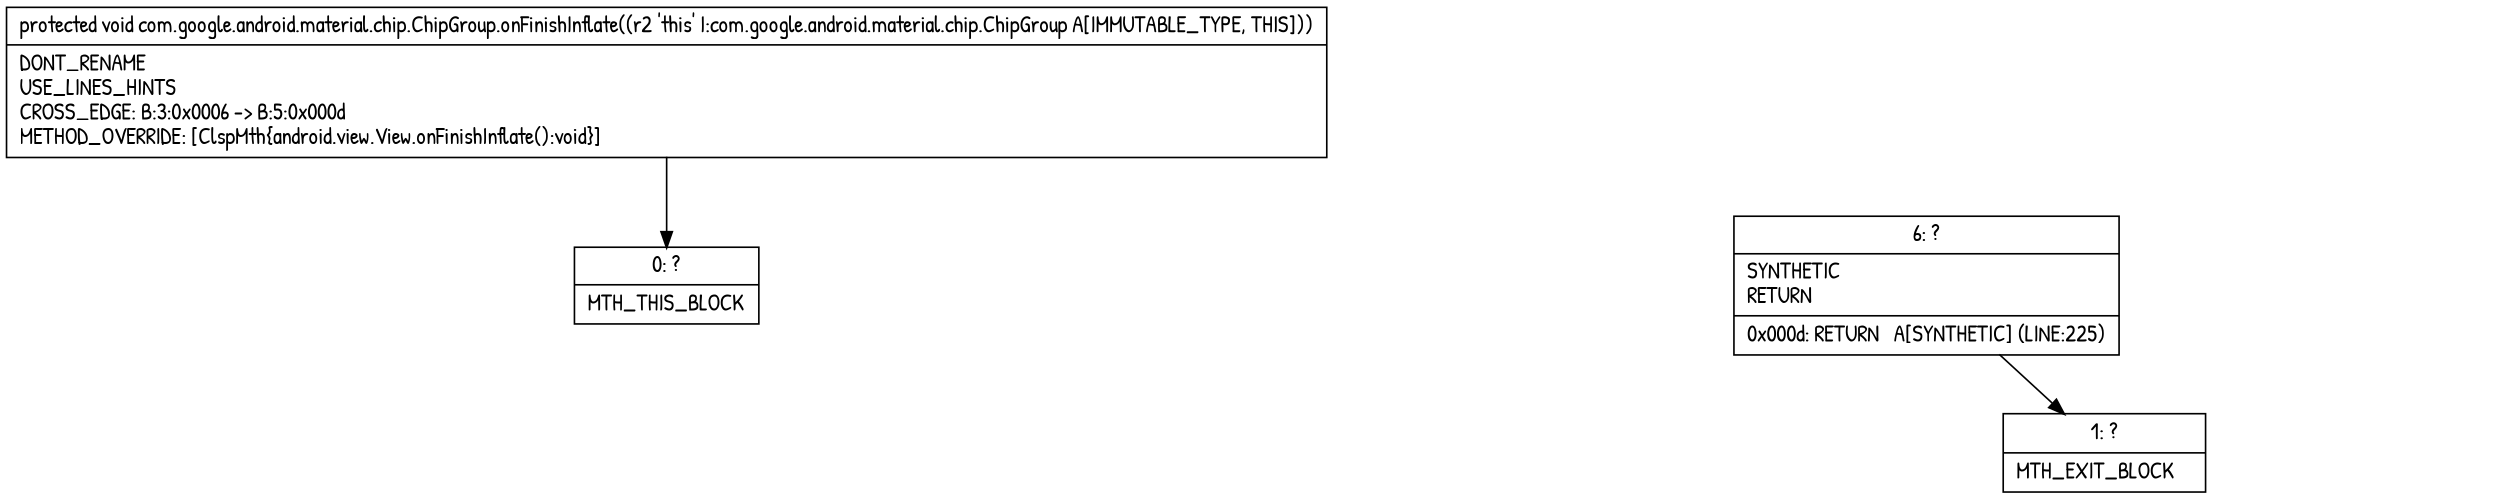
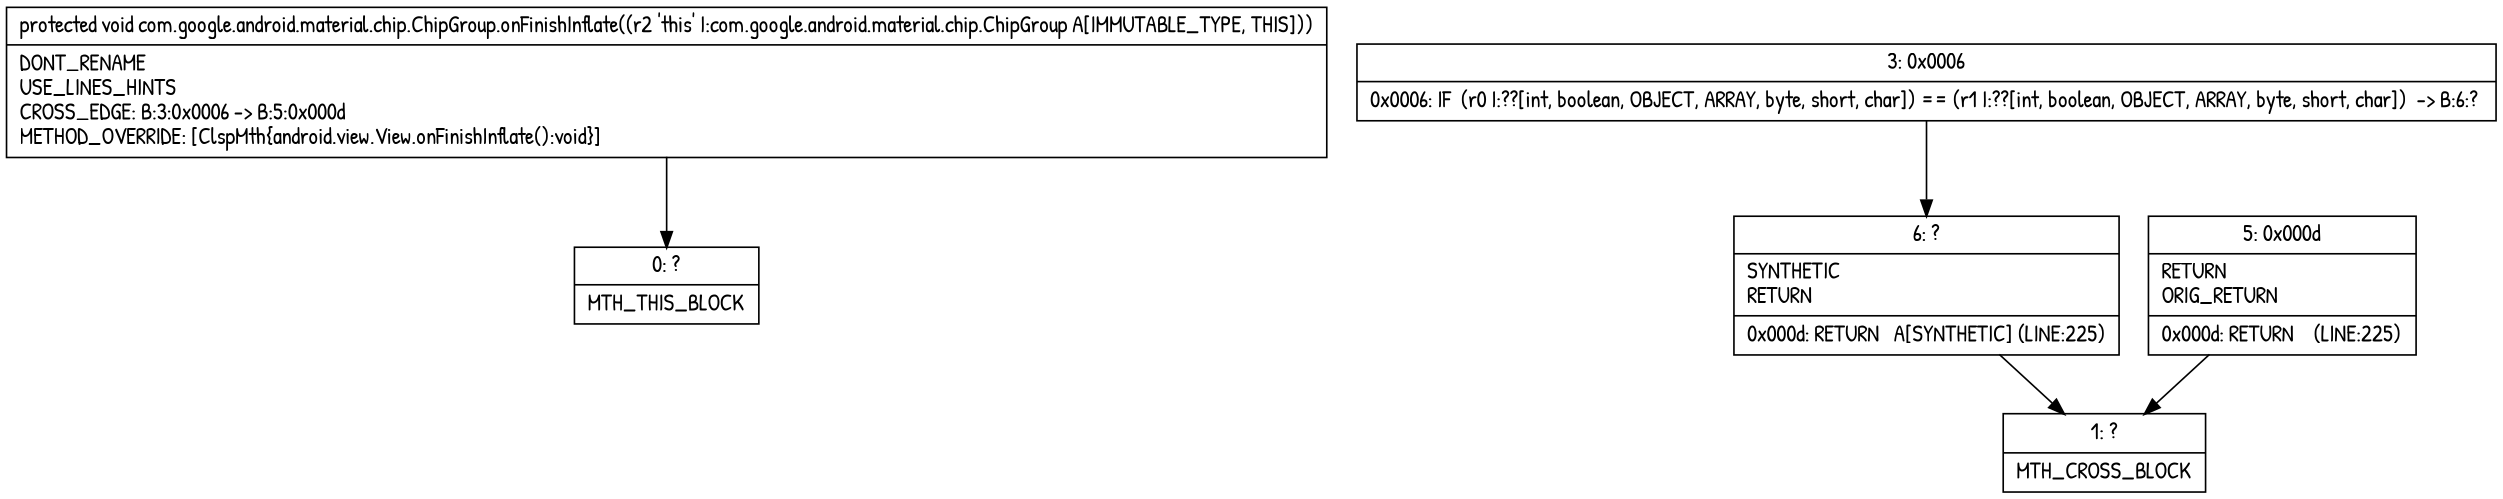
none -> (1927, 82)
none -> (2282, 286)
(2095, 472) -> (2104, 472)
